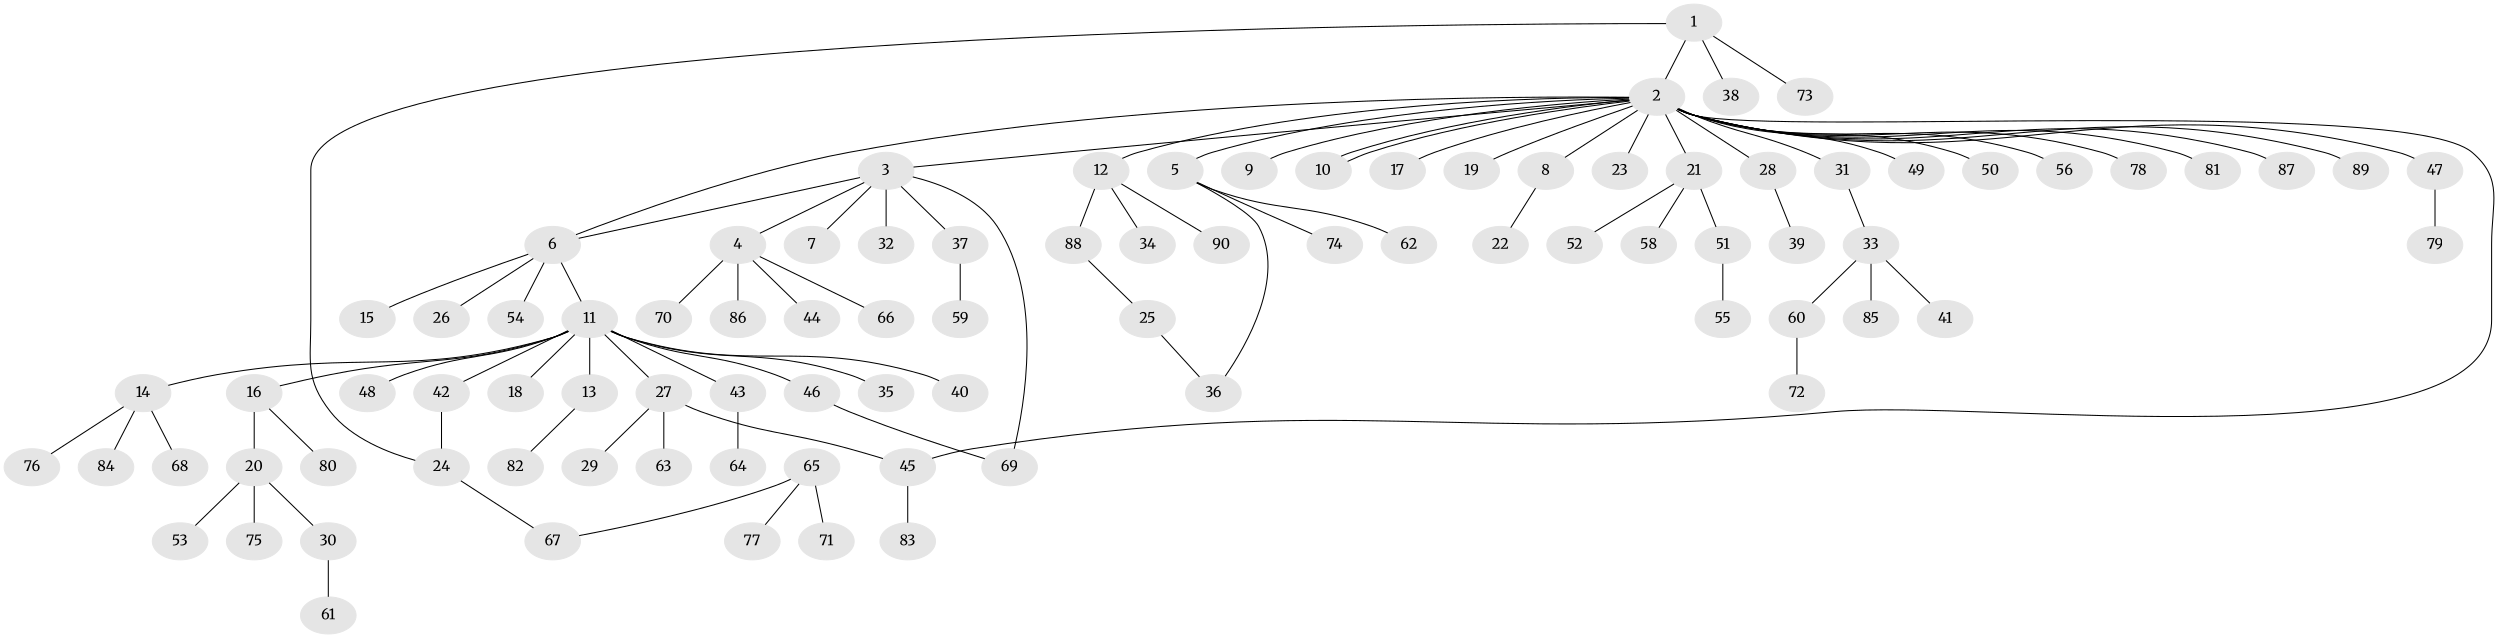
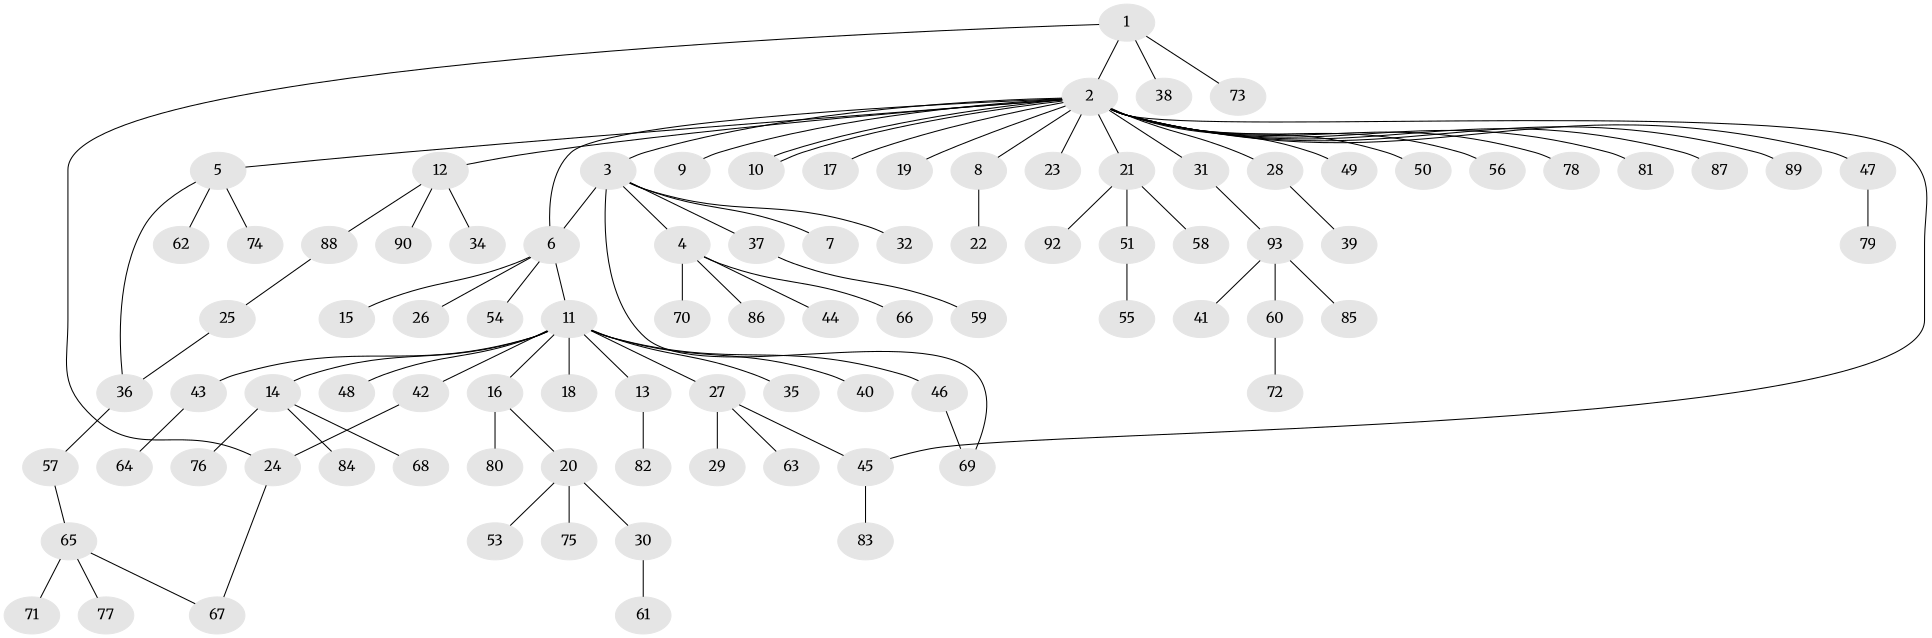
(1575, 245) -> (1053, 245)
(1871, 245) -> (1275, 245)
none -> (50, 467)
